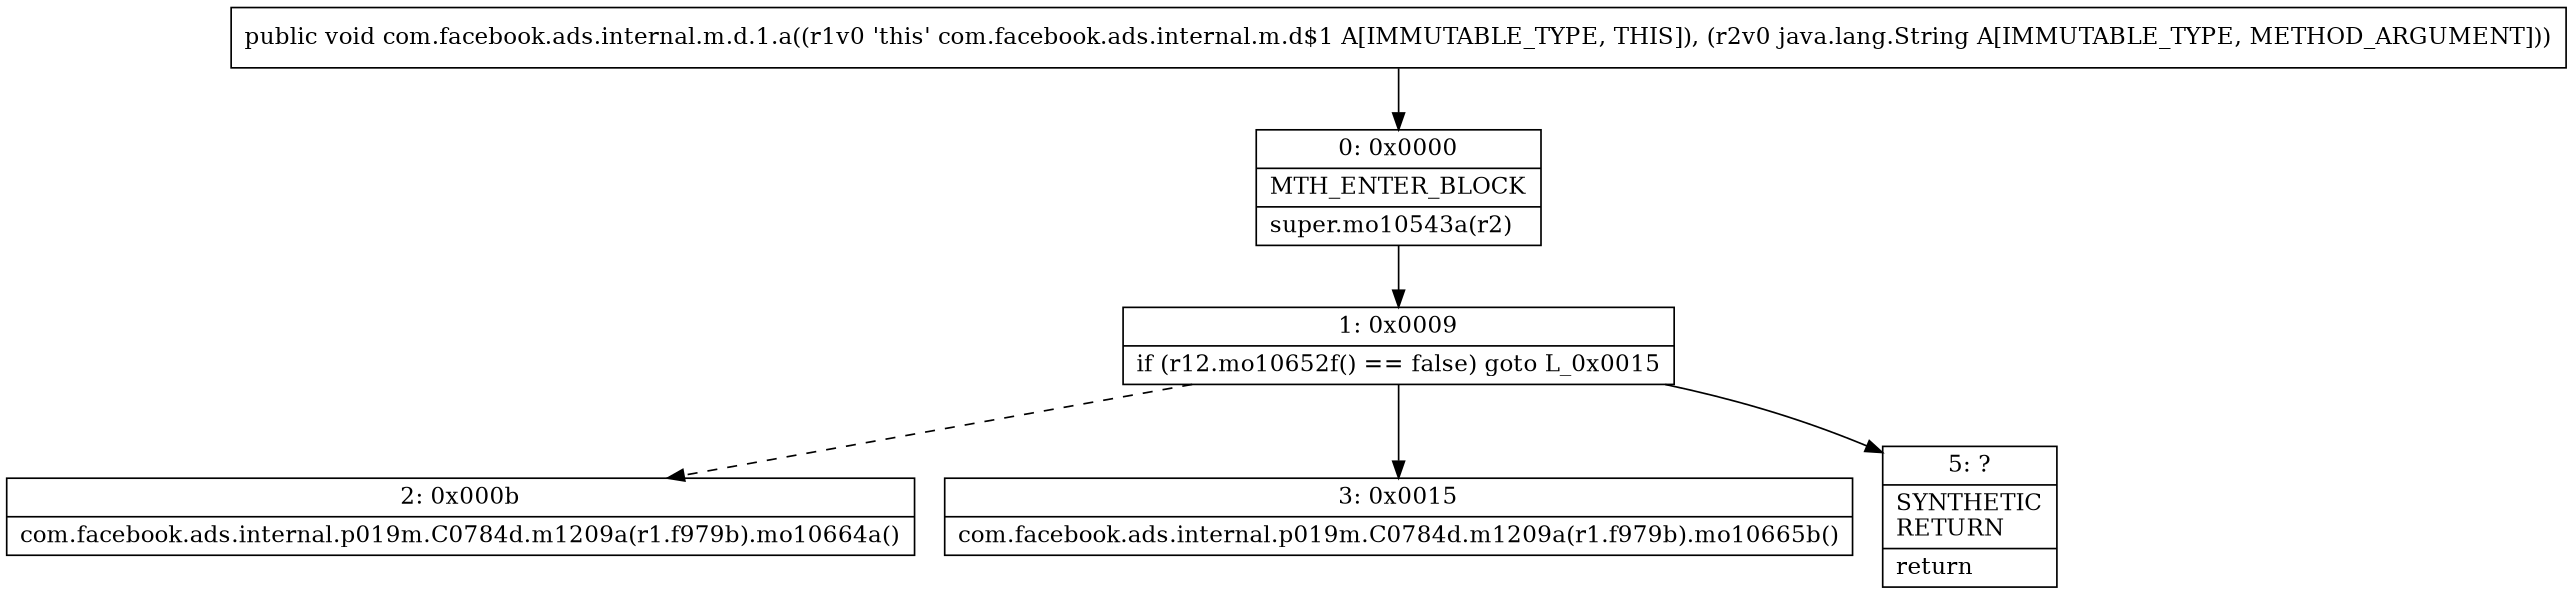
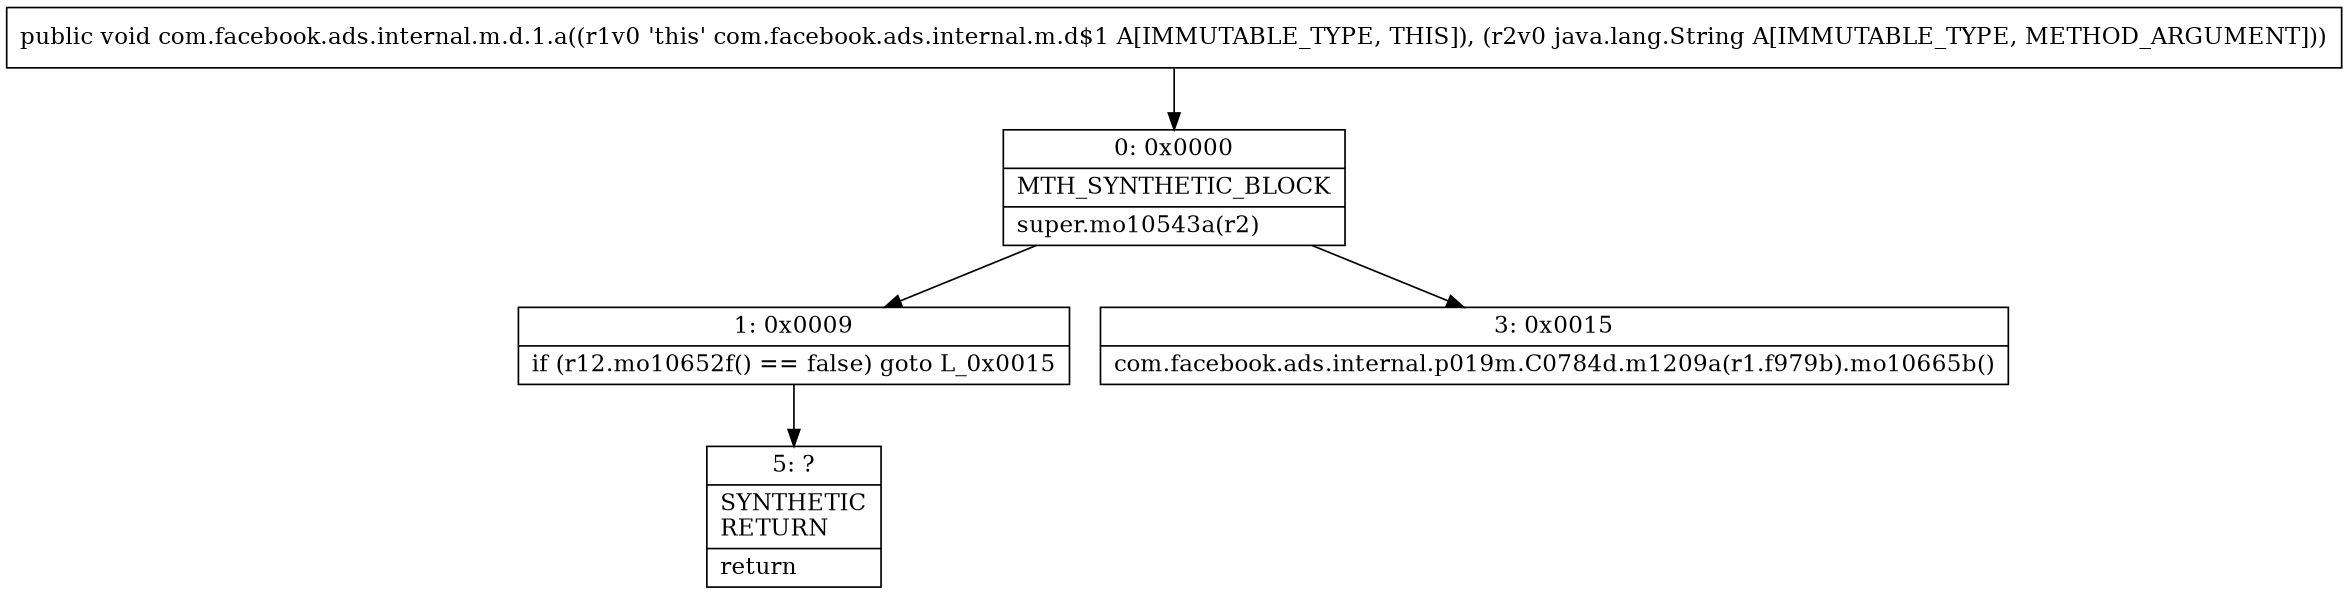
(1399, 187) -> (1174, 187)
(1399, 423) -> (1380, 273)
(461, 517) -> none
